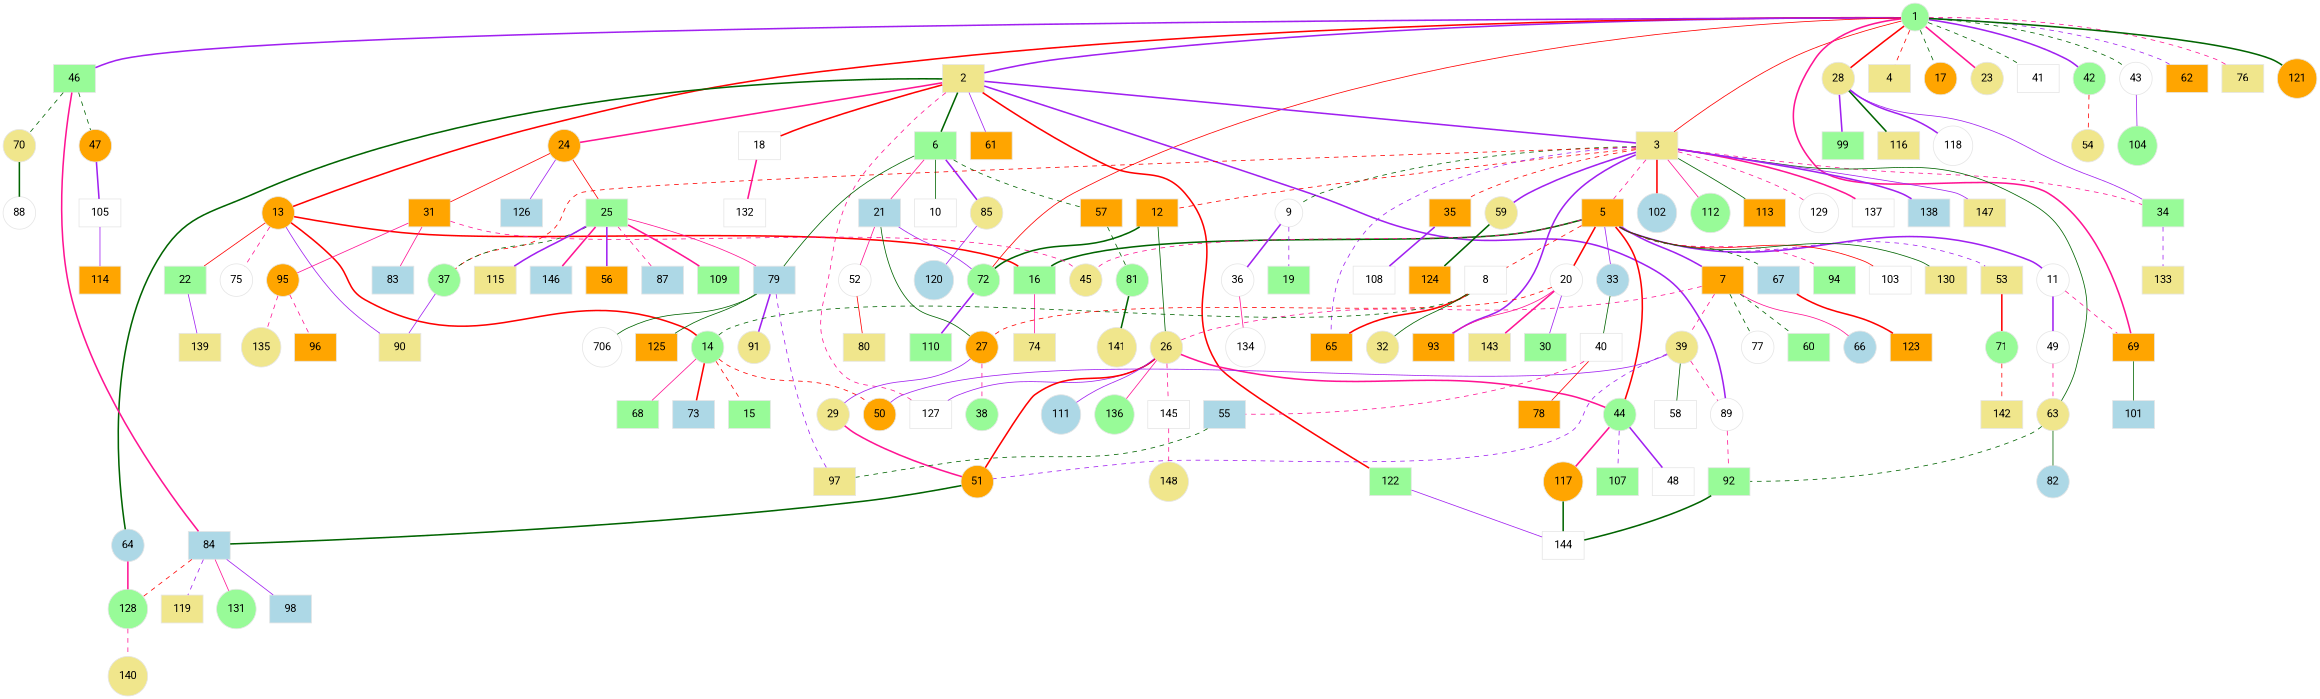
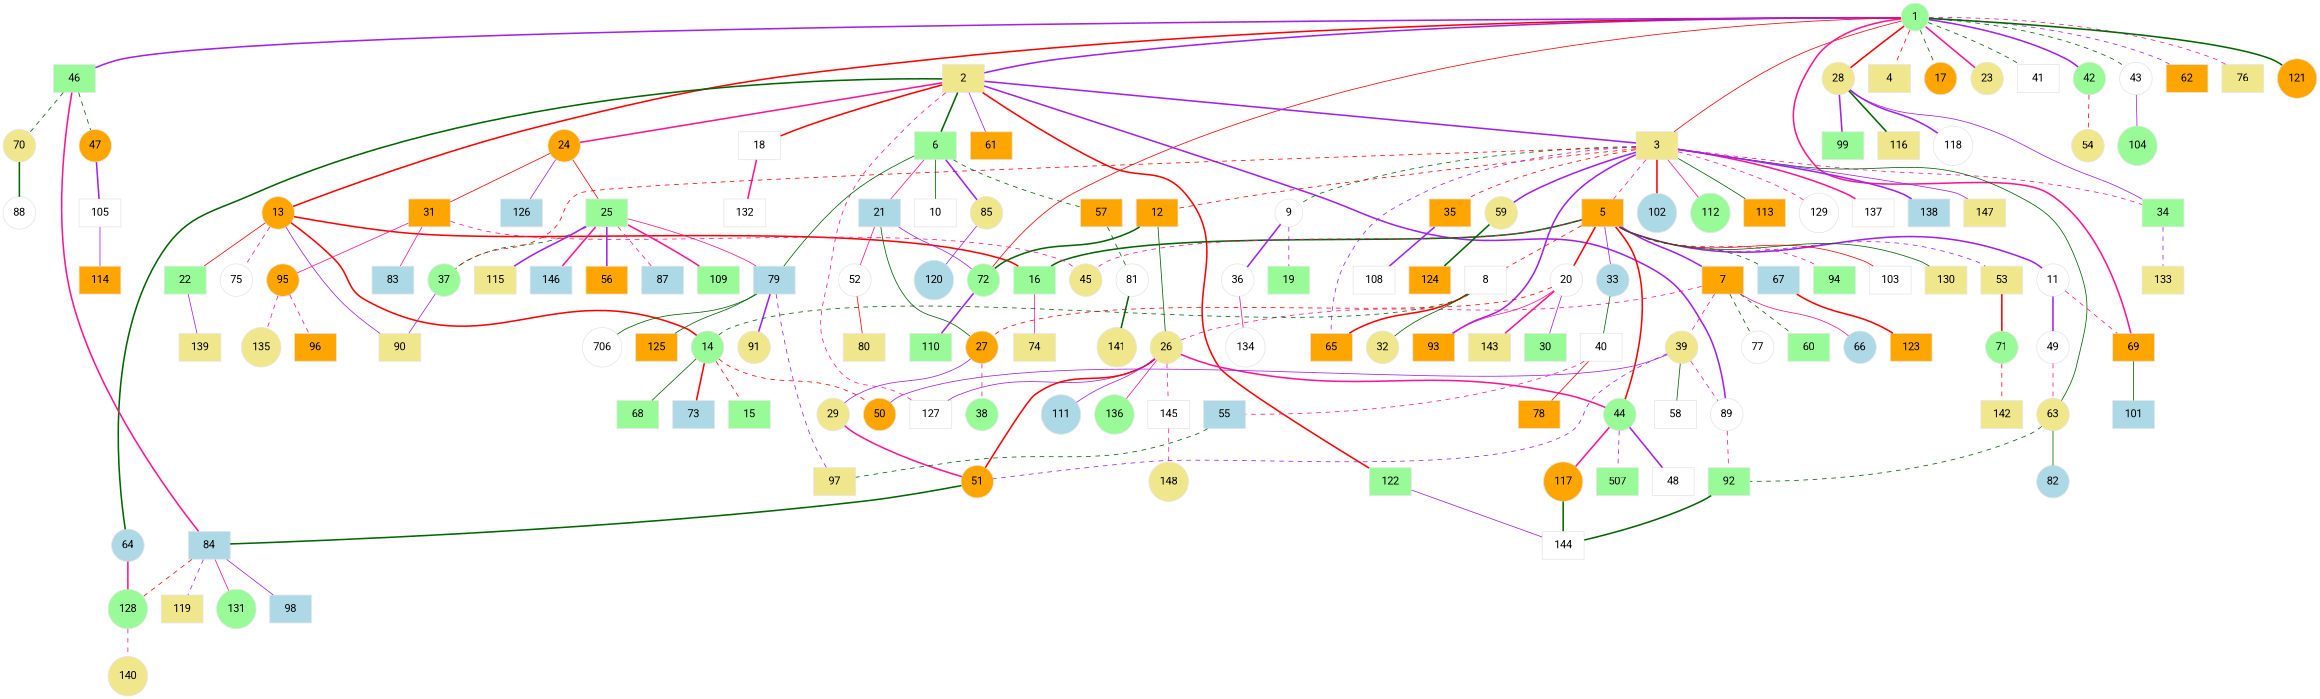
(1132, 280) -> (1132, 280)
(674, 380) -> (674, 380)
(1617, 482) -> (1617, 482)
